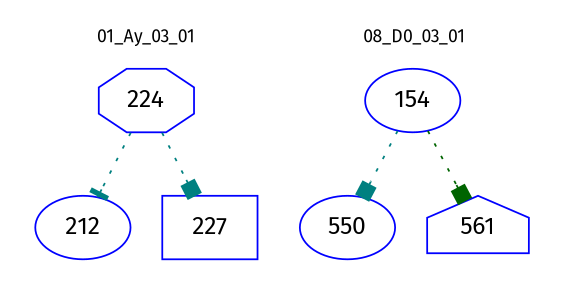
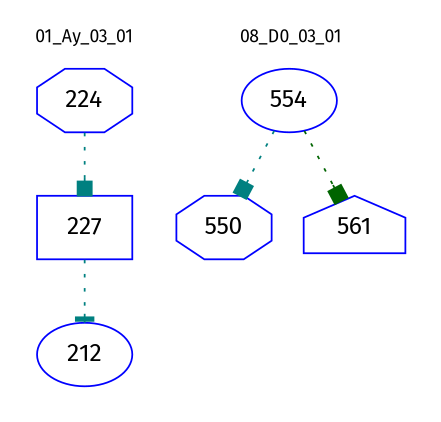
(413, 101) -> (289, 101)
(116, 161) -> (85, 287)
(347, 228) -> (224, 228)
